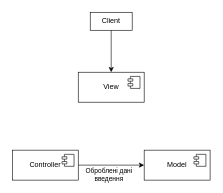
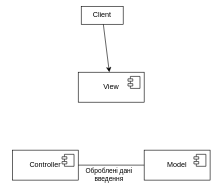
(111, 21) -> (102, 15)
(138, 165) -> (140, 165)
